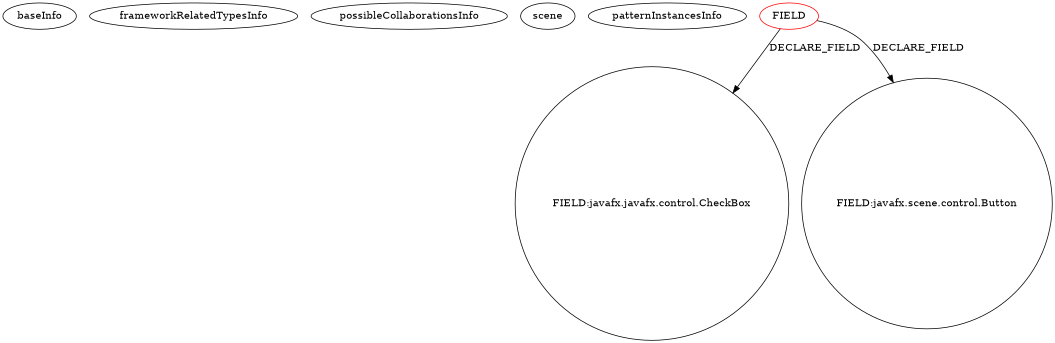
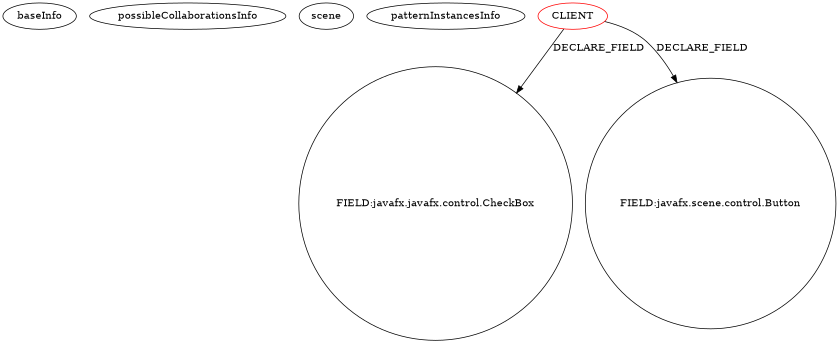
(194, 16) -> none
(789, 16) -> (573, 16)
